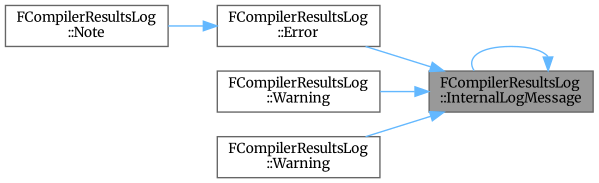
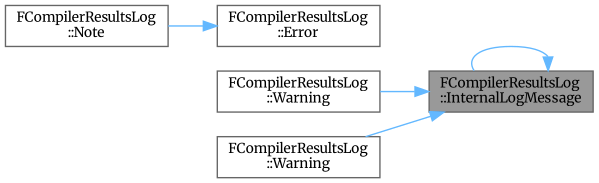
(398, 57) -> none
